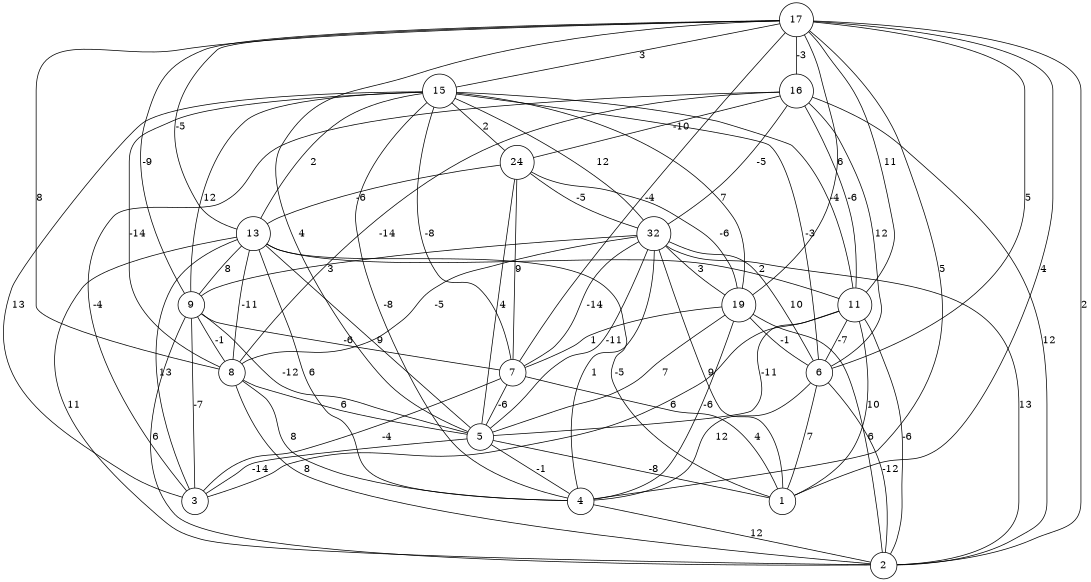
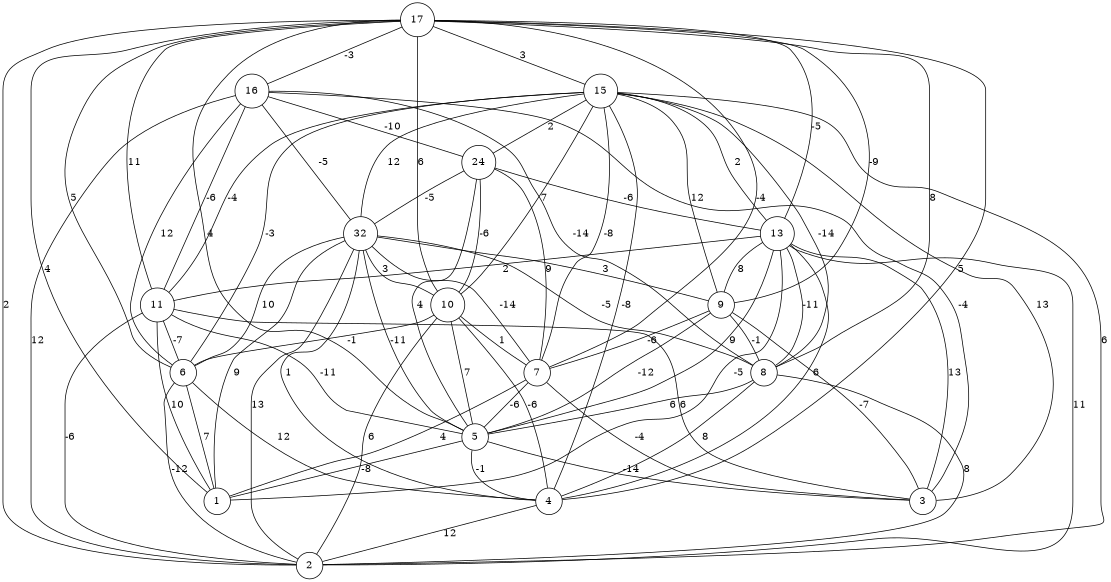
(739, 305) -> (448, 305)
(280, 543) -> (1100, 524)
